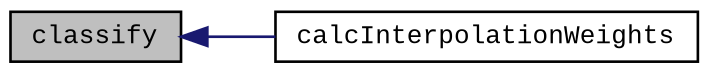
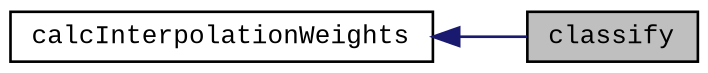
(242, 37) -> (493, 37)
